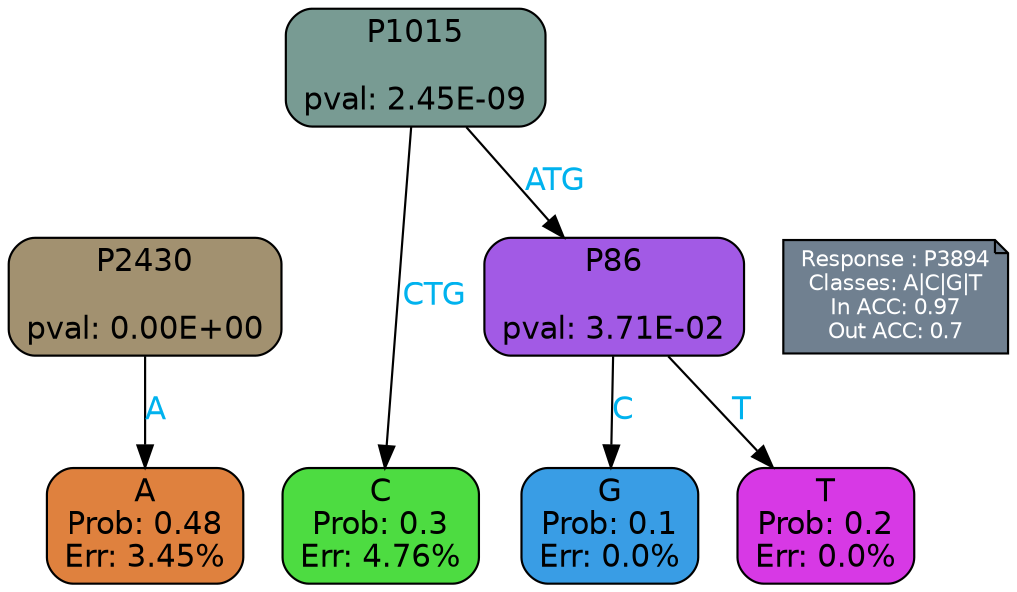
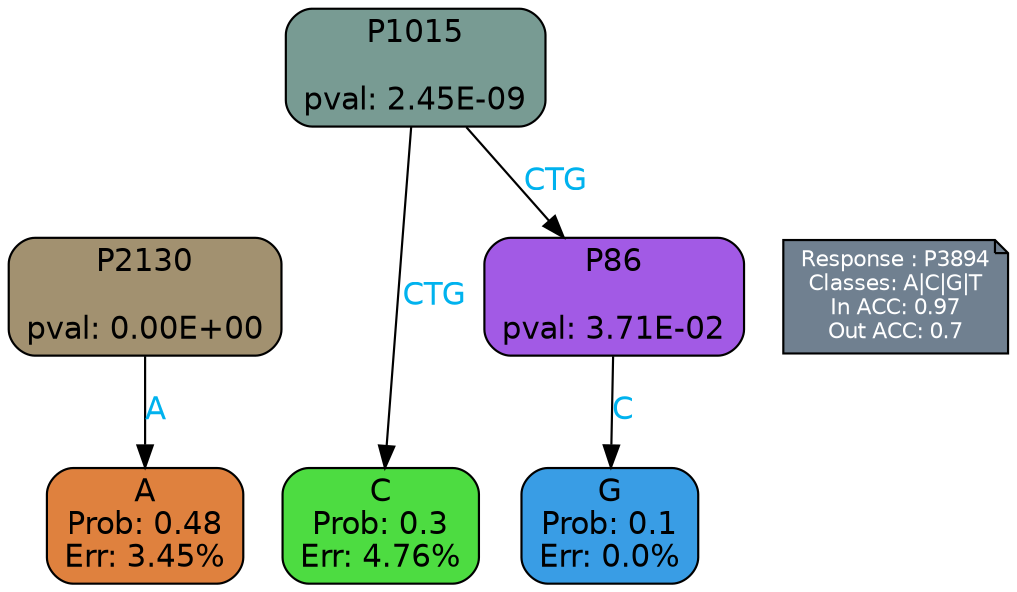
(555, 182) -> (555, 182)
(145, 297) -> (145, 297)
(826, 526) -> none
